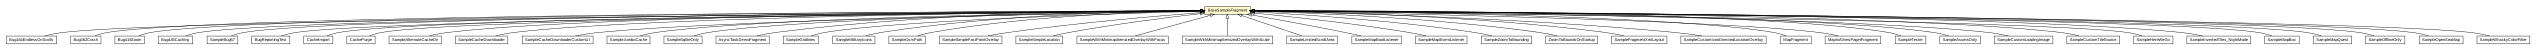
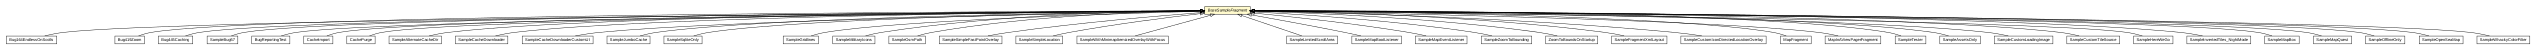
(86, 40) -> none
(743, 40) -> none
(1227, 40) -> none
